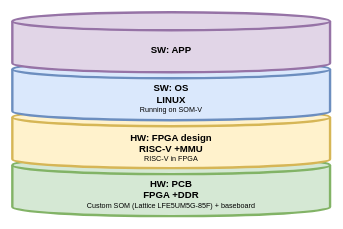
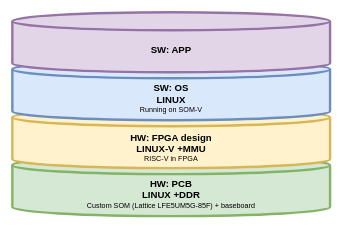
(171, 146) -> (171, 146)
(171, 194) -> (171, 194)
